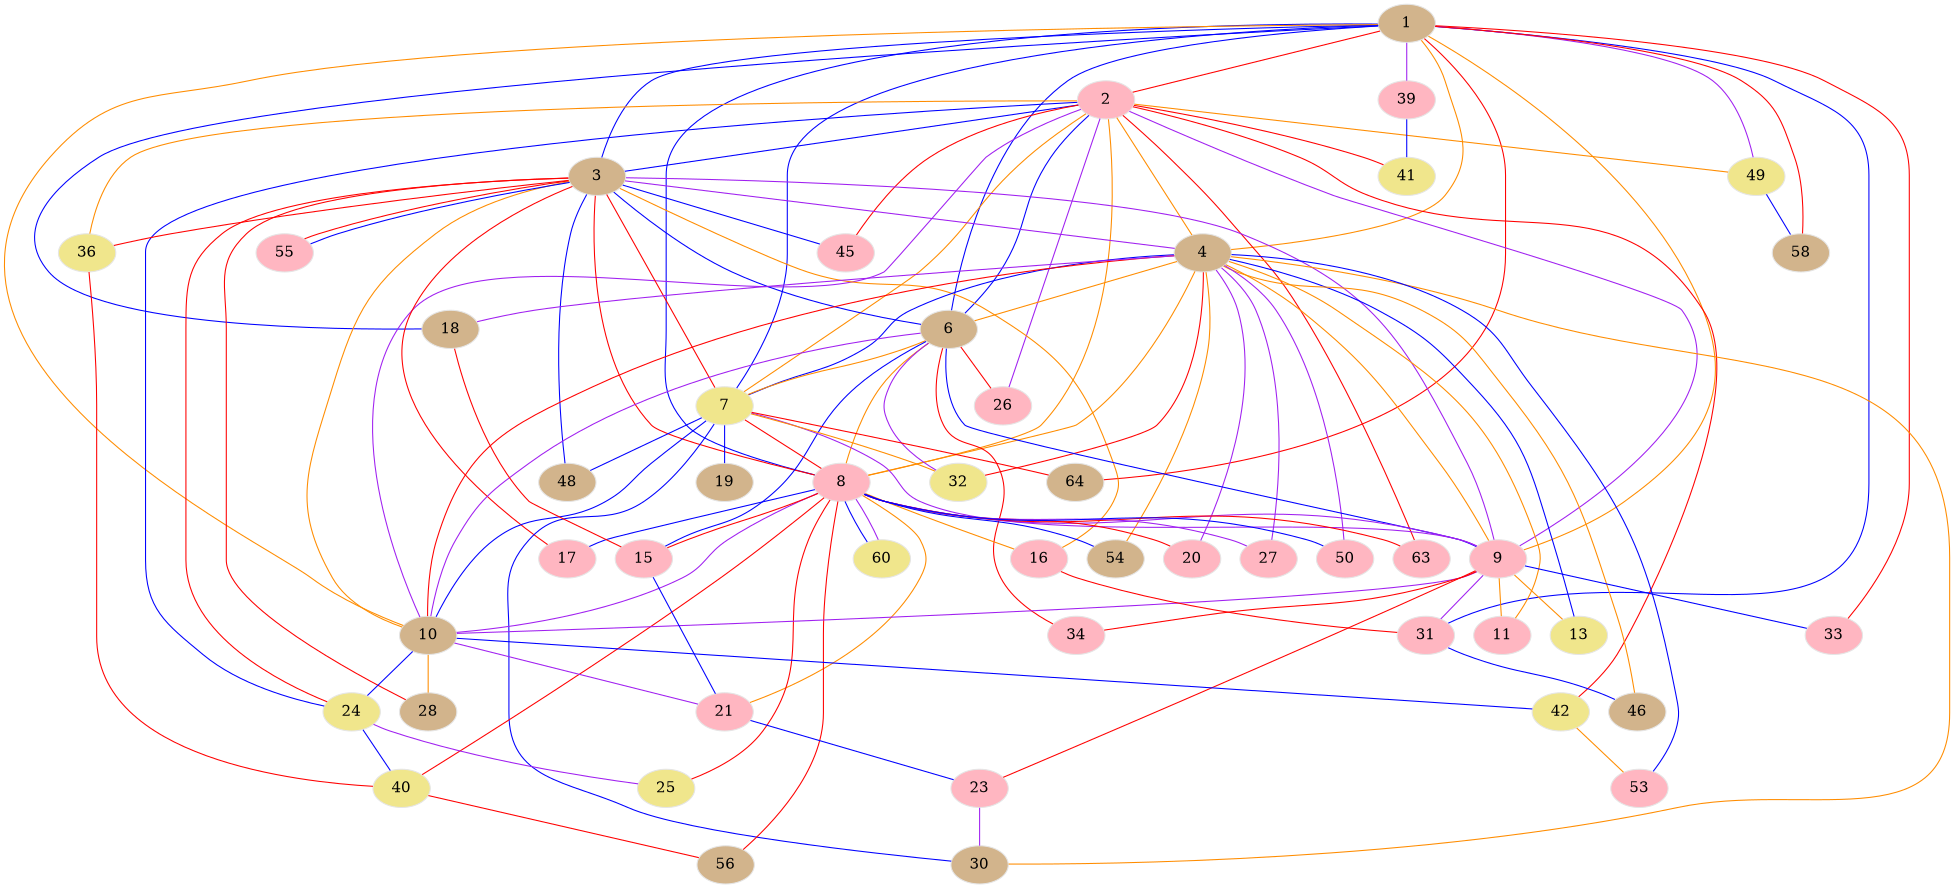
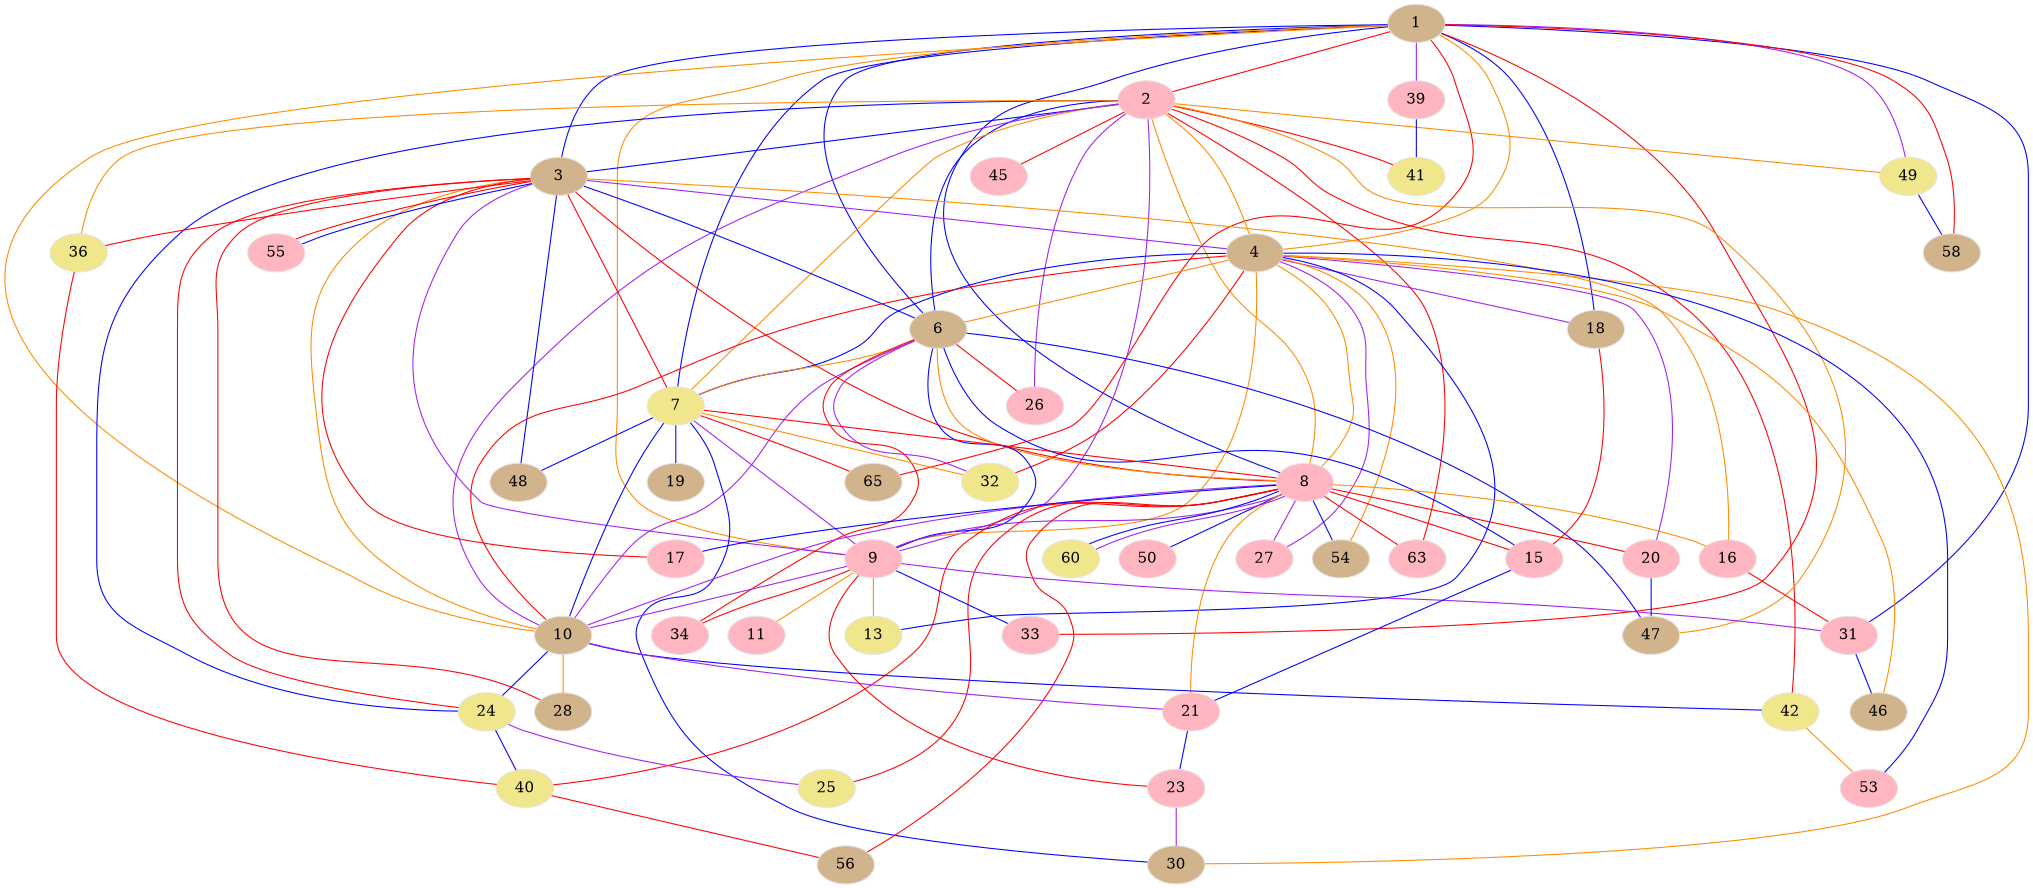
(721, 215) -> none
(1313, 388) -> none
(1448, 393) -> none
(1075, 482) -> (873, 482)
none -> (1651, 635)
